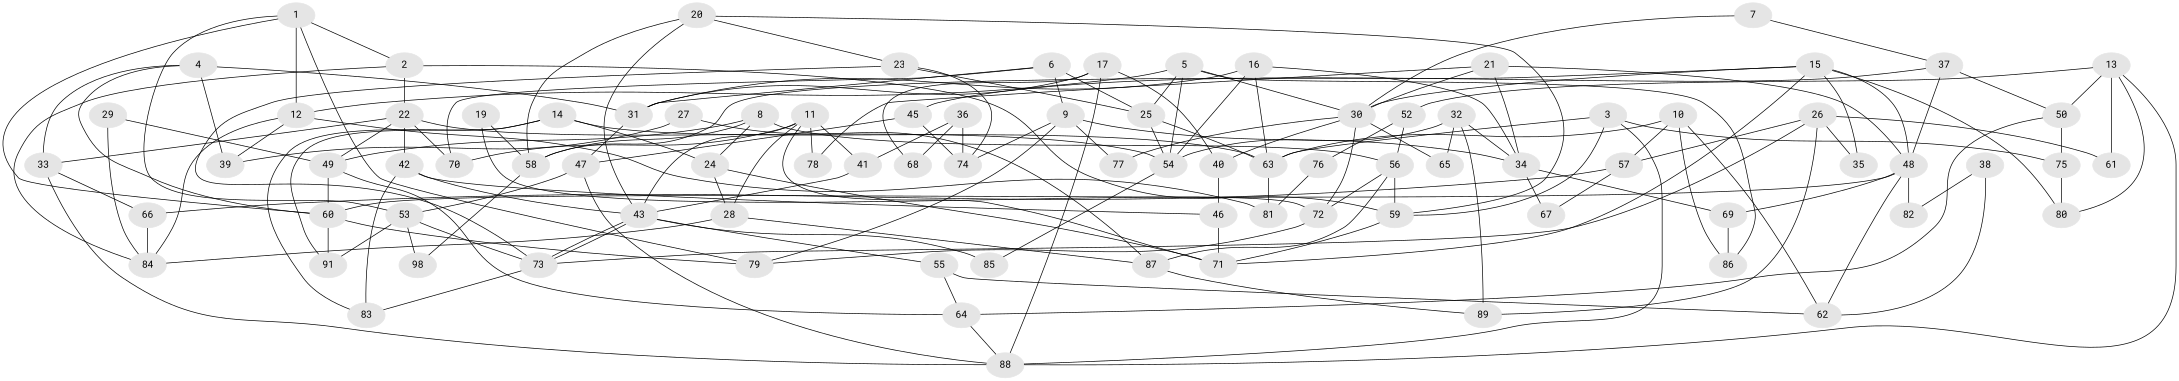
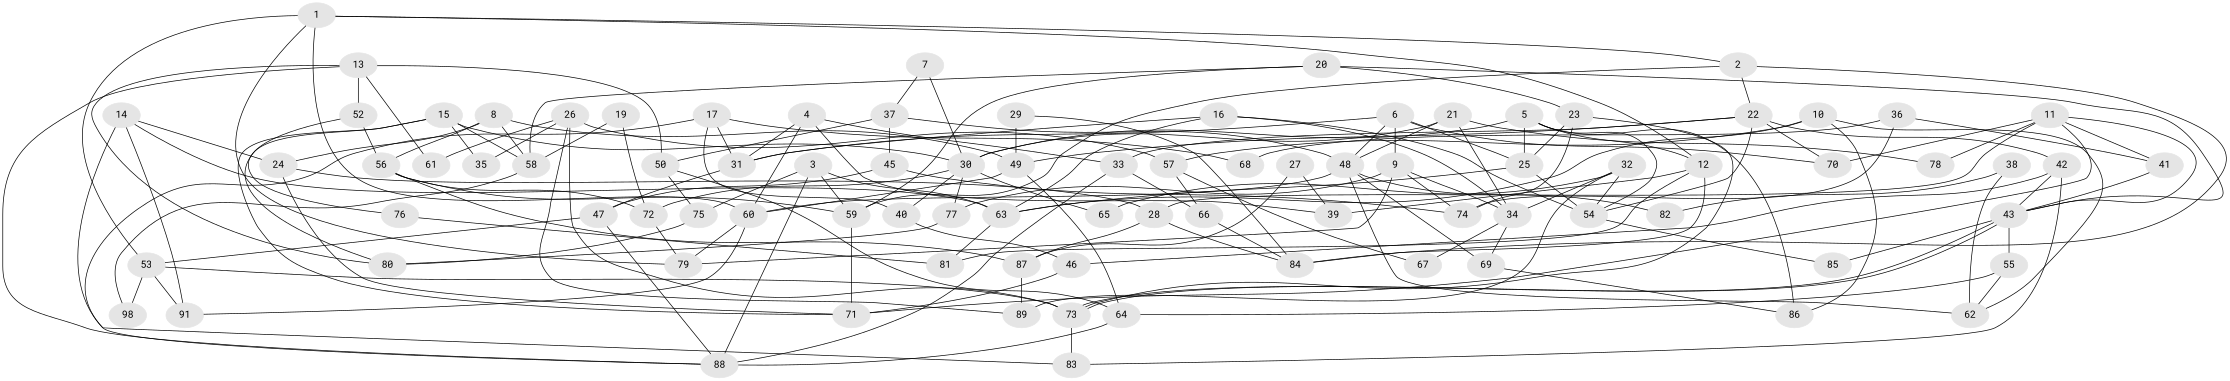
(1887, 97) -> (1364, 146)
none -> (686, 249)
